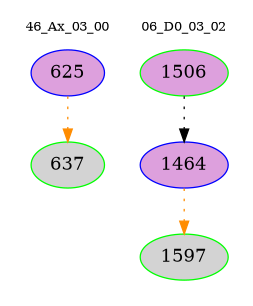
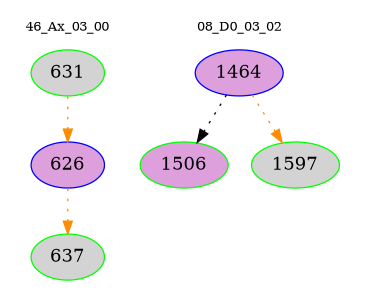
(184, 28) -> (240, 28)
(68, 73) -> (68, 165)
none -> (68, 73)
(184, 113) -> (215, 113)
